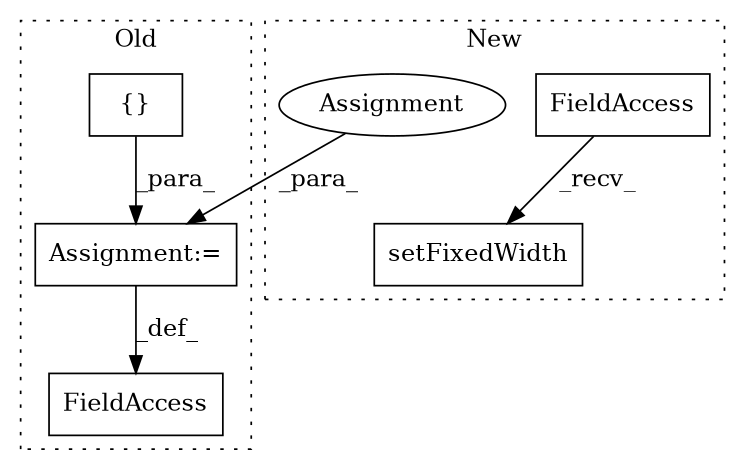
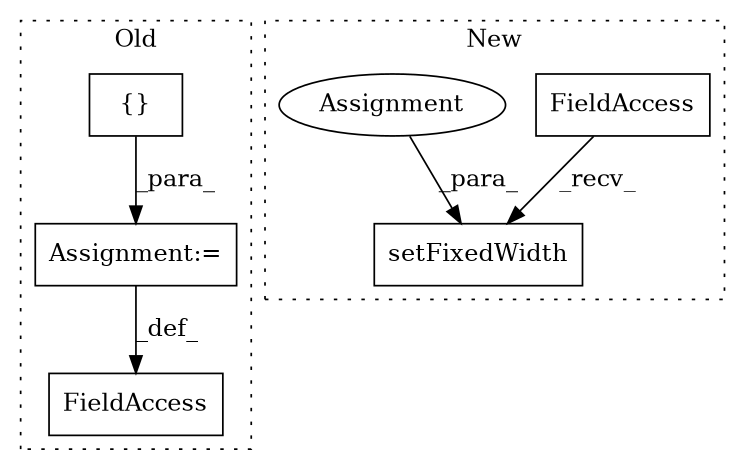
(278, 172) -> (431, 172)
